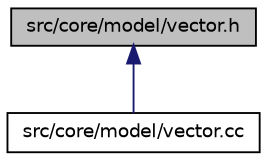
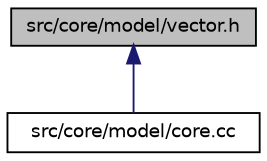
(134, 133) -> (134, 133)
